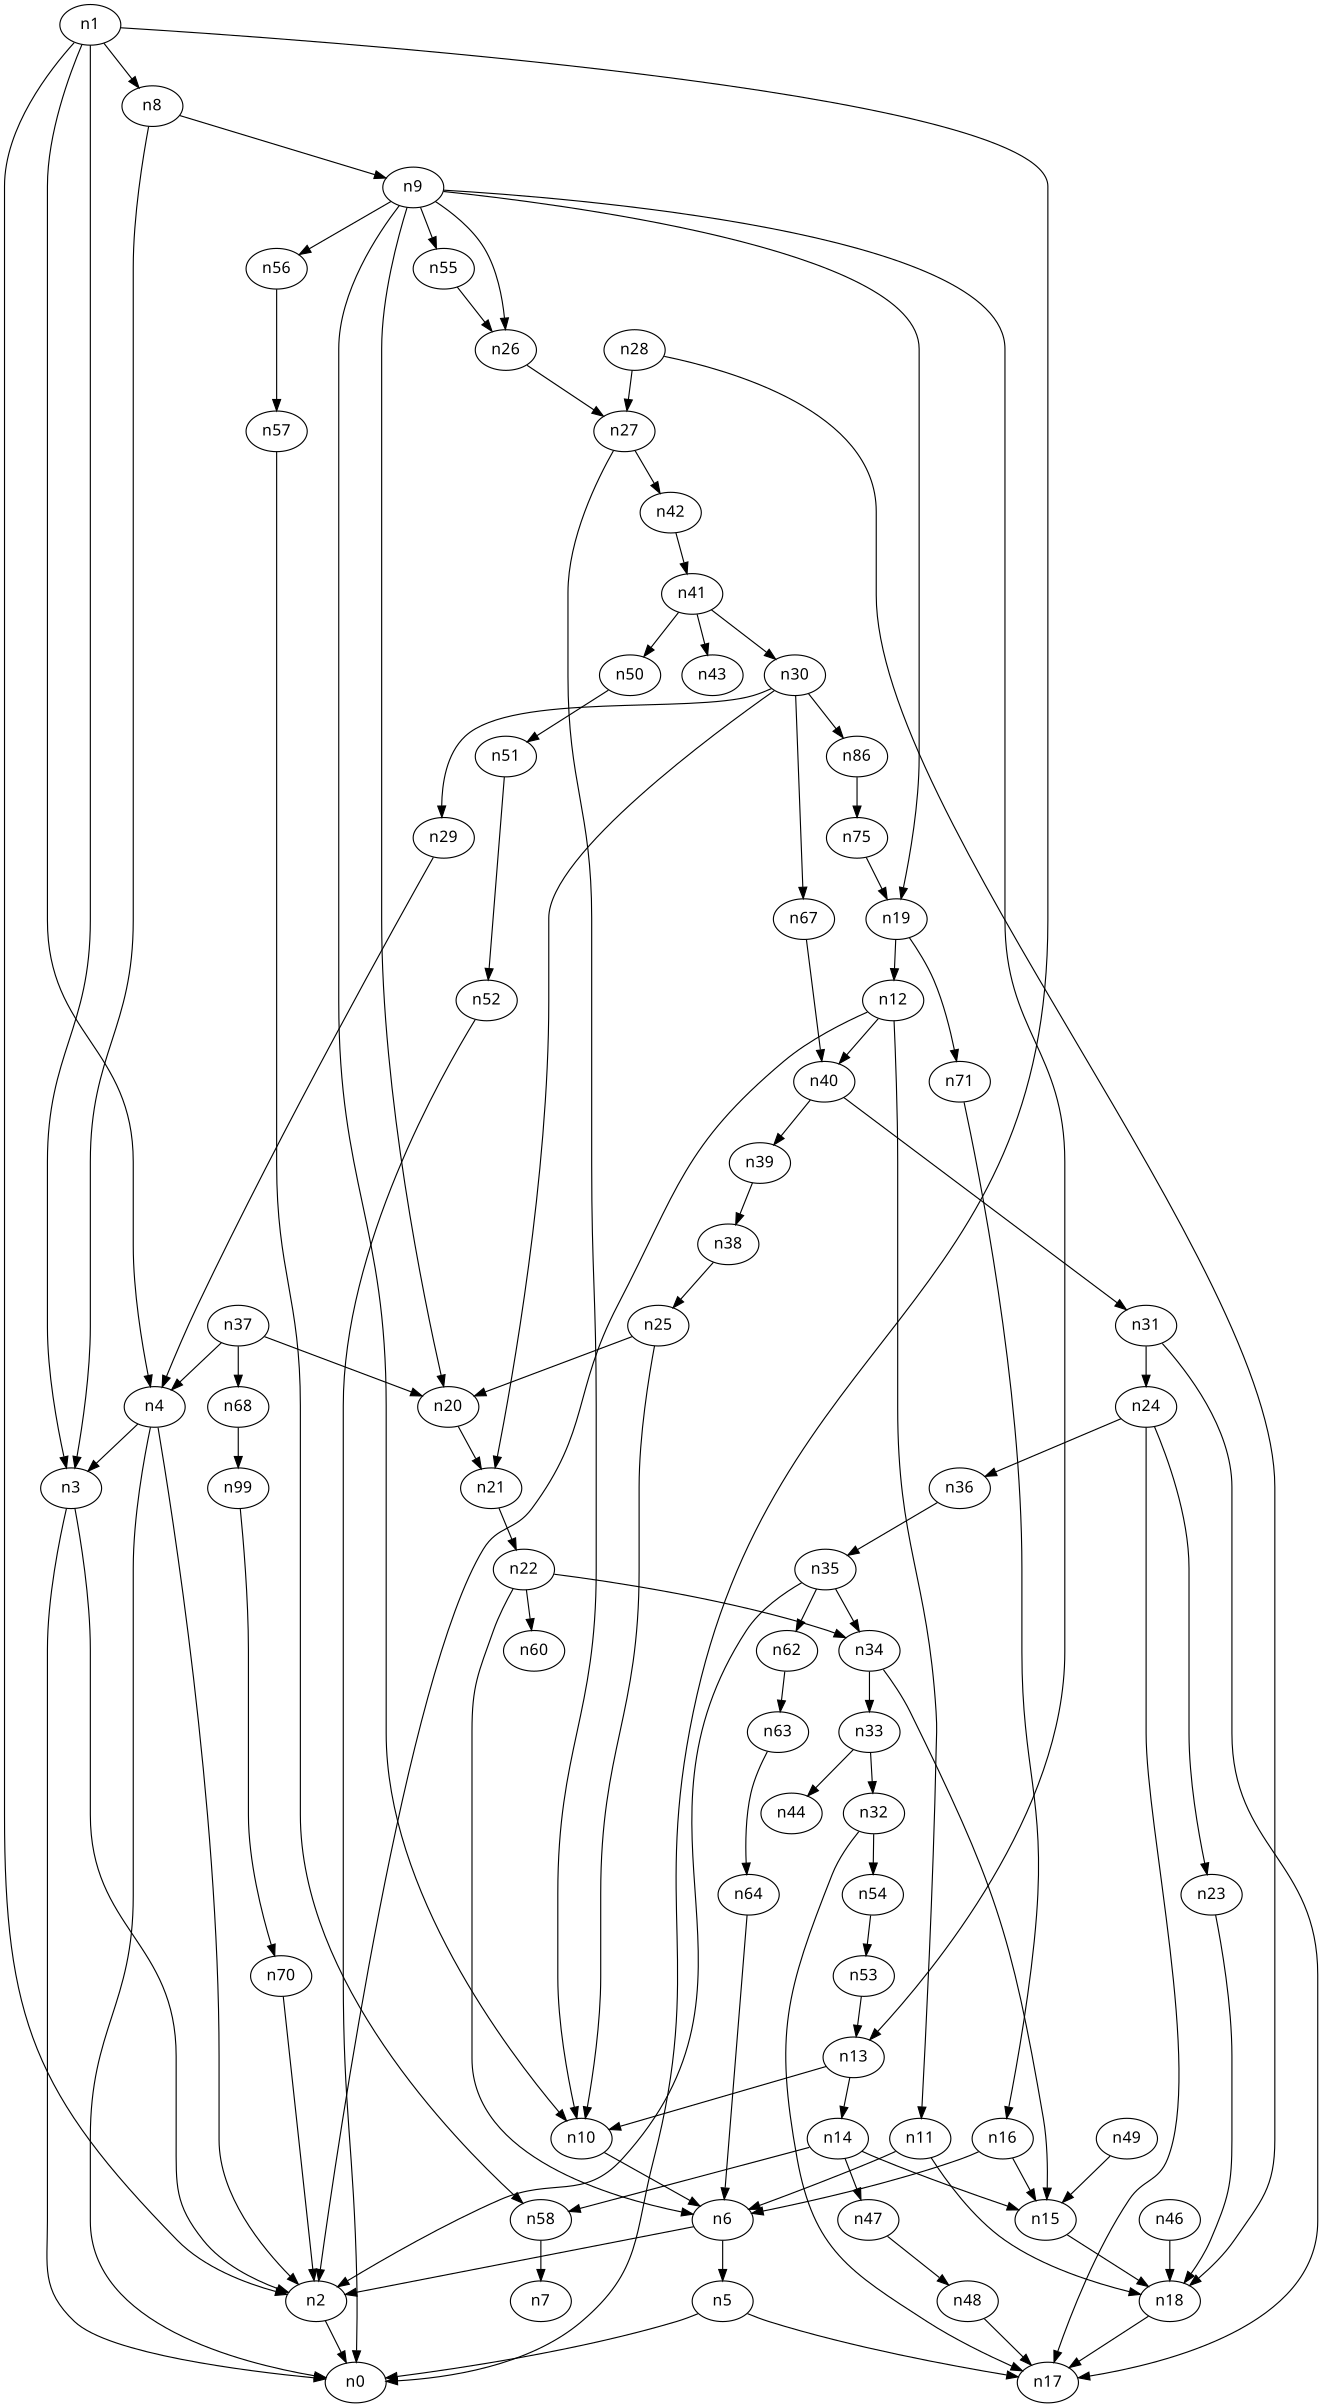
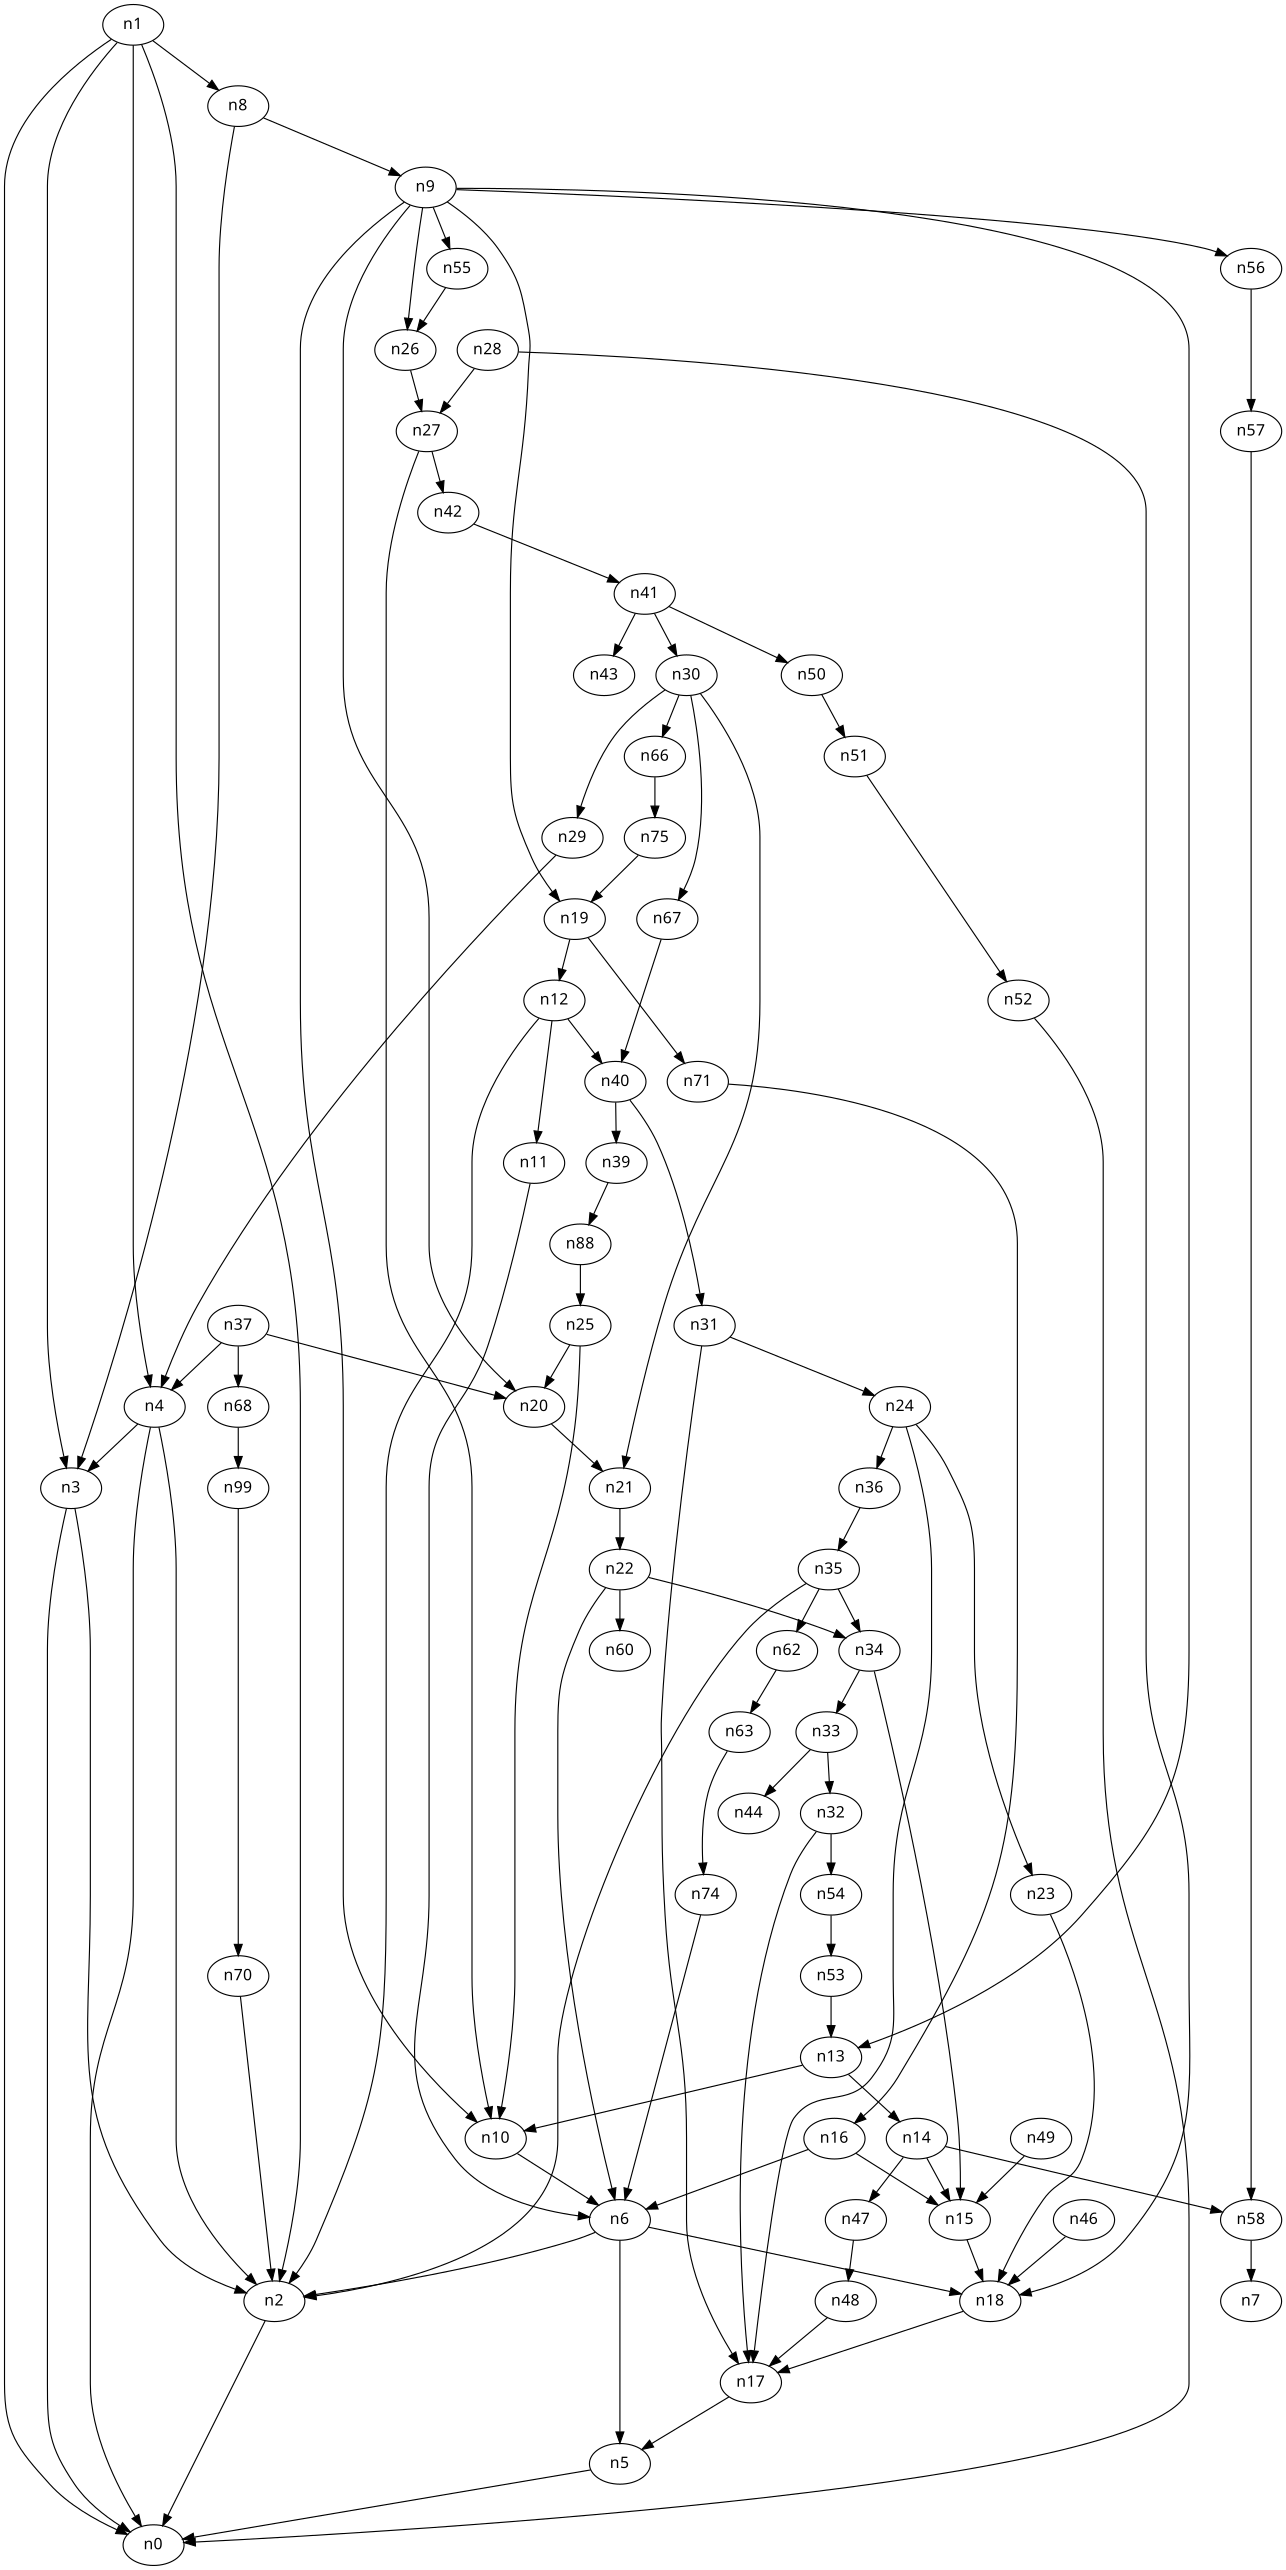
(857, 757) -> (655, 757)
(728, 1244) -> (580, 1244)
(749, 1895) -> (706, 1895)
(1015, 2247) -> (799, 2259)
(876, 2350) -> (690, 2420)
